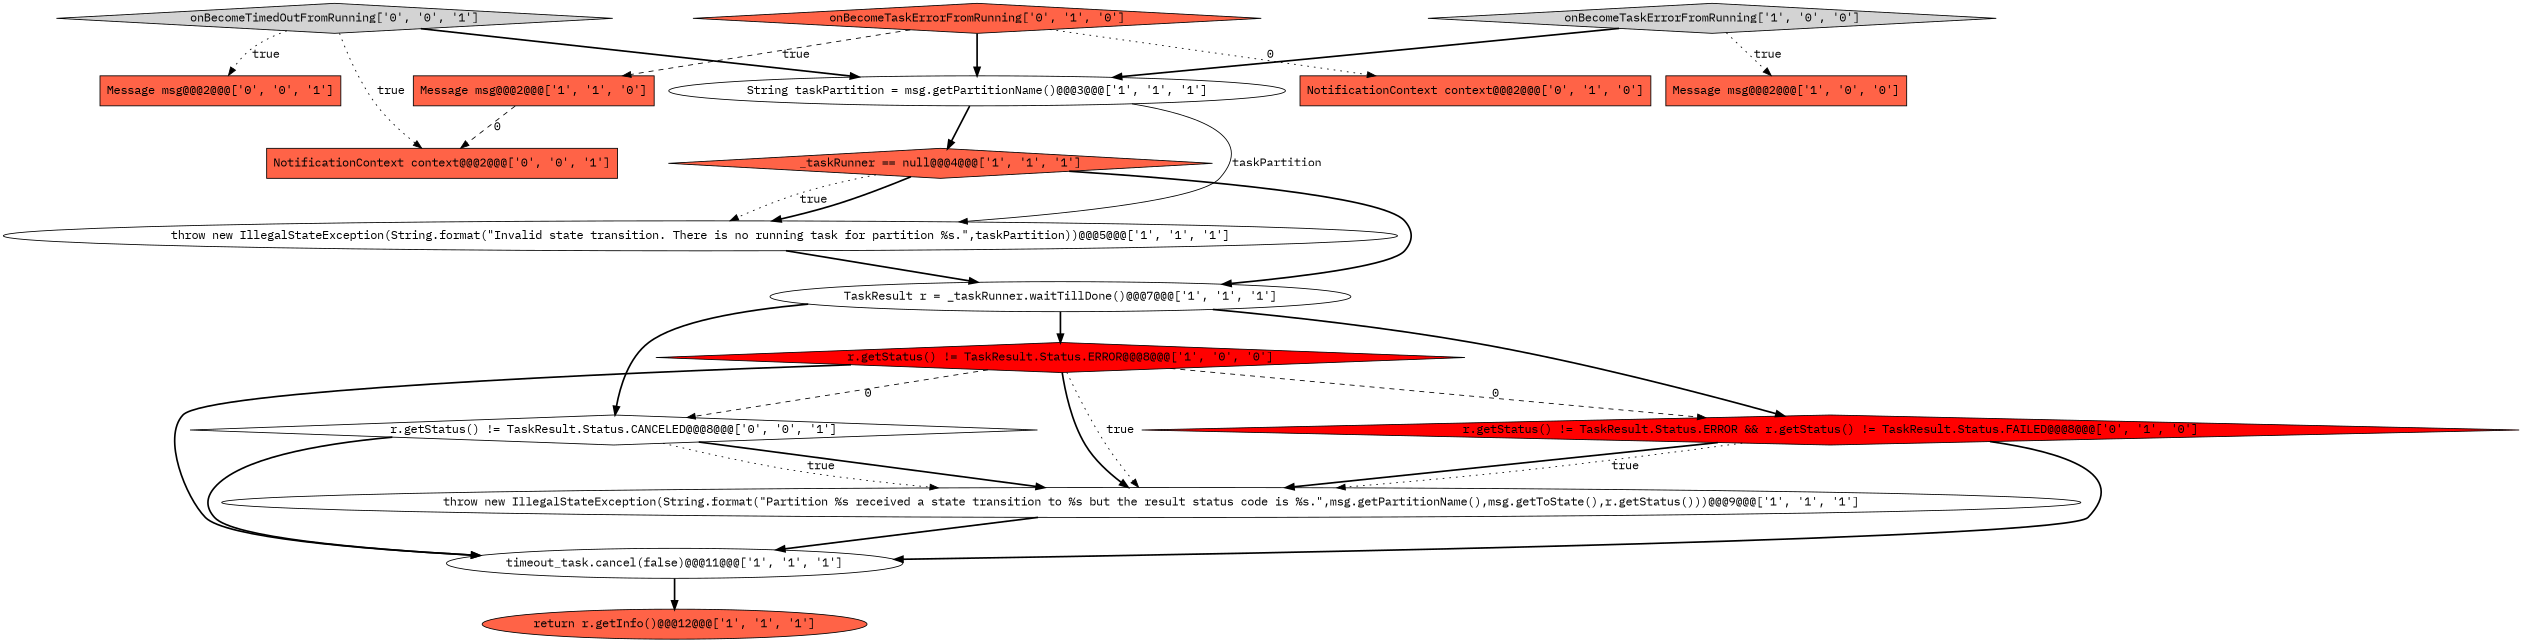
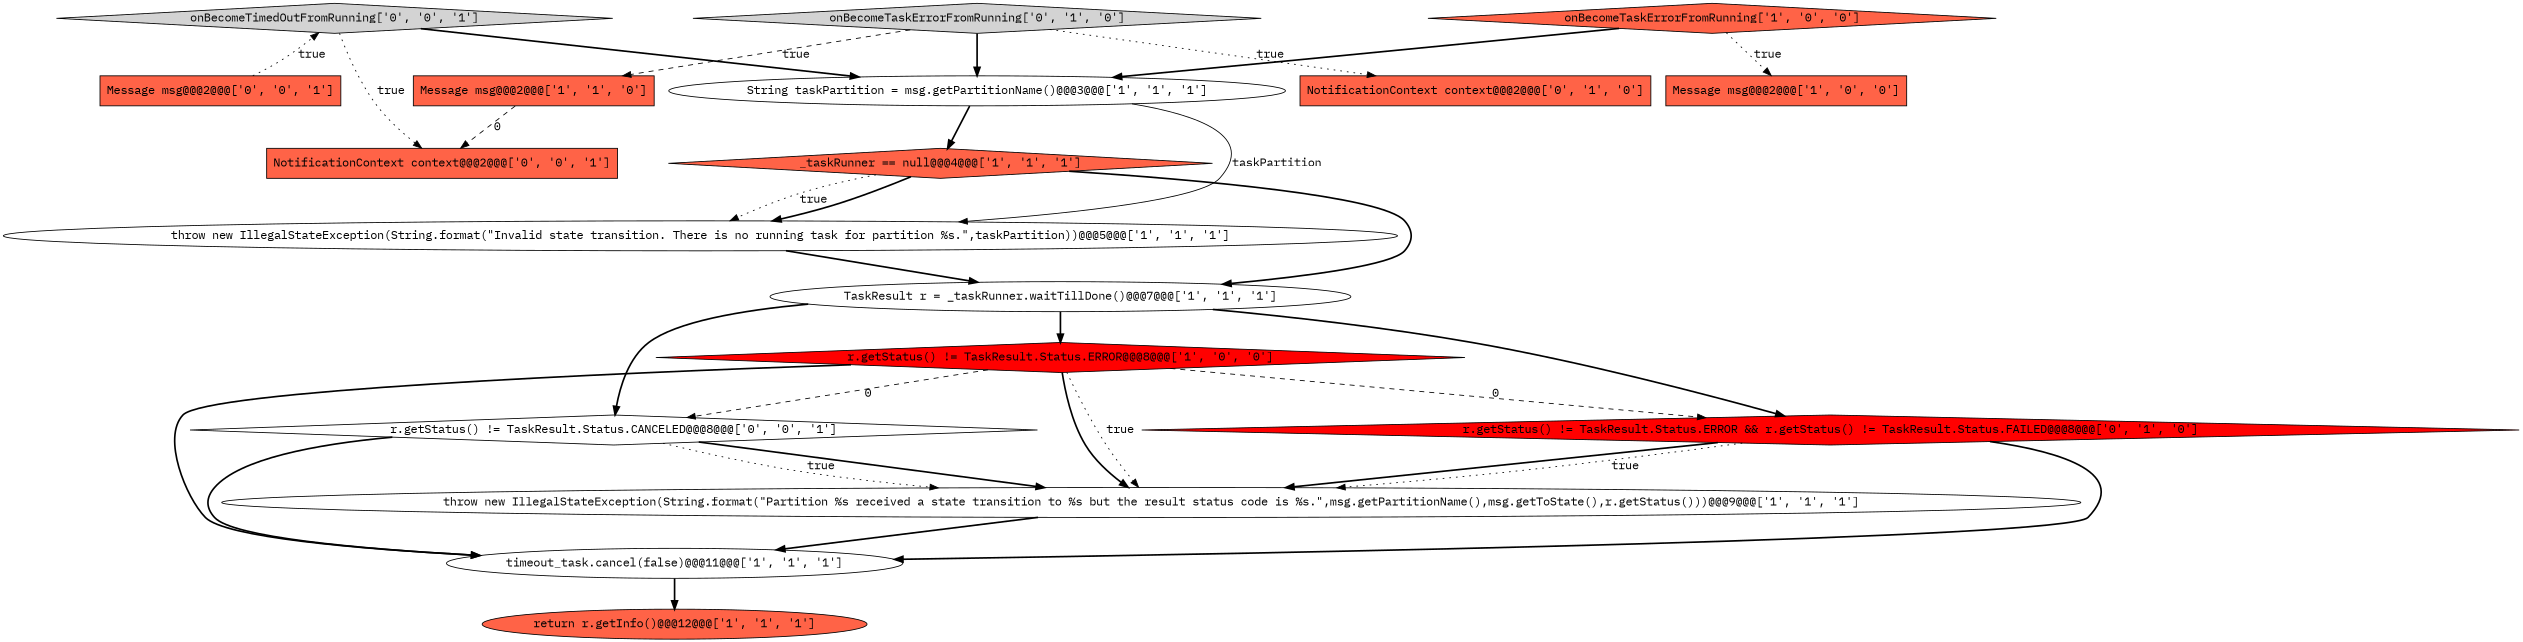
(977, 18) -> (977, 18)
(1712, 18) -> (1712, 18)
(257, 45) -> (284, 59)
(1270, 55) -> (1270, 55)
